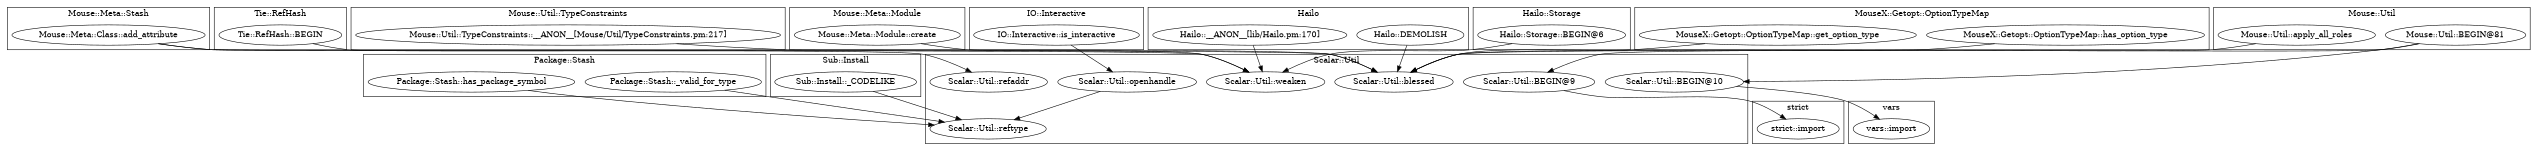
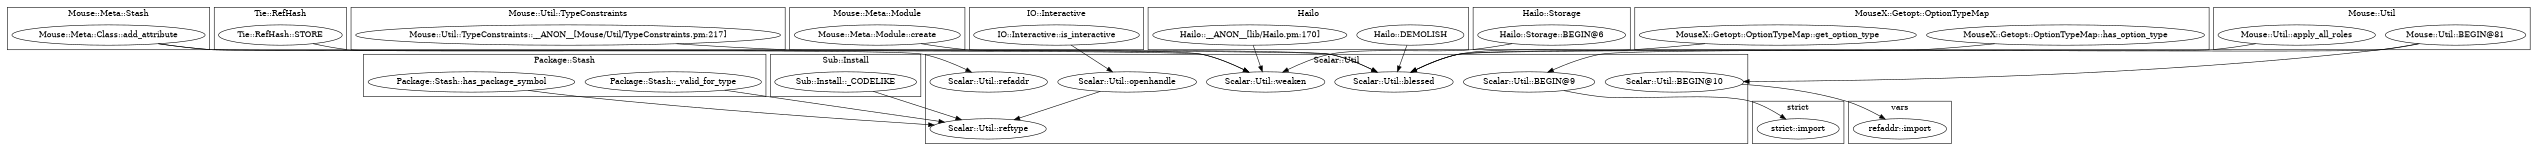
(280, 35) -> (280, 35)
(1891, 129) -> (1900, 129)
